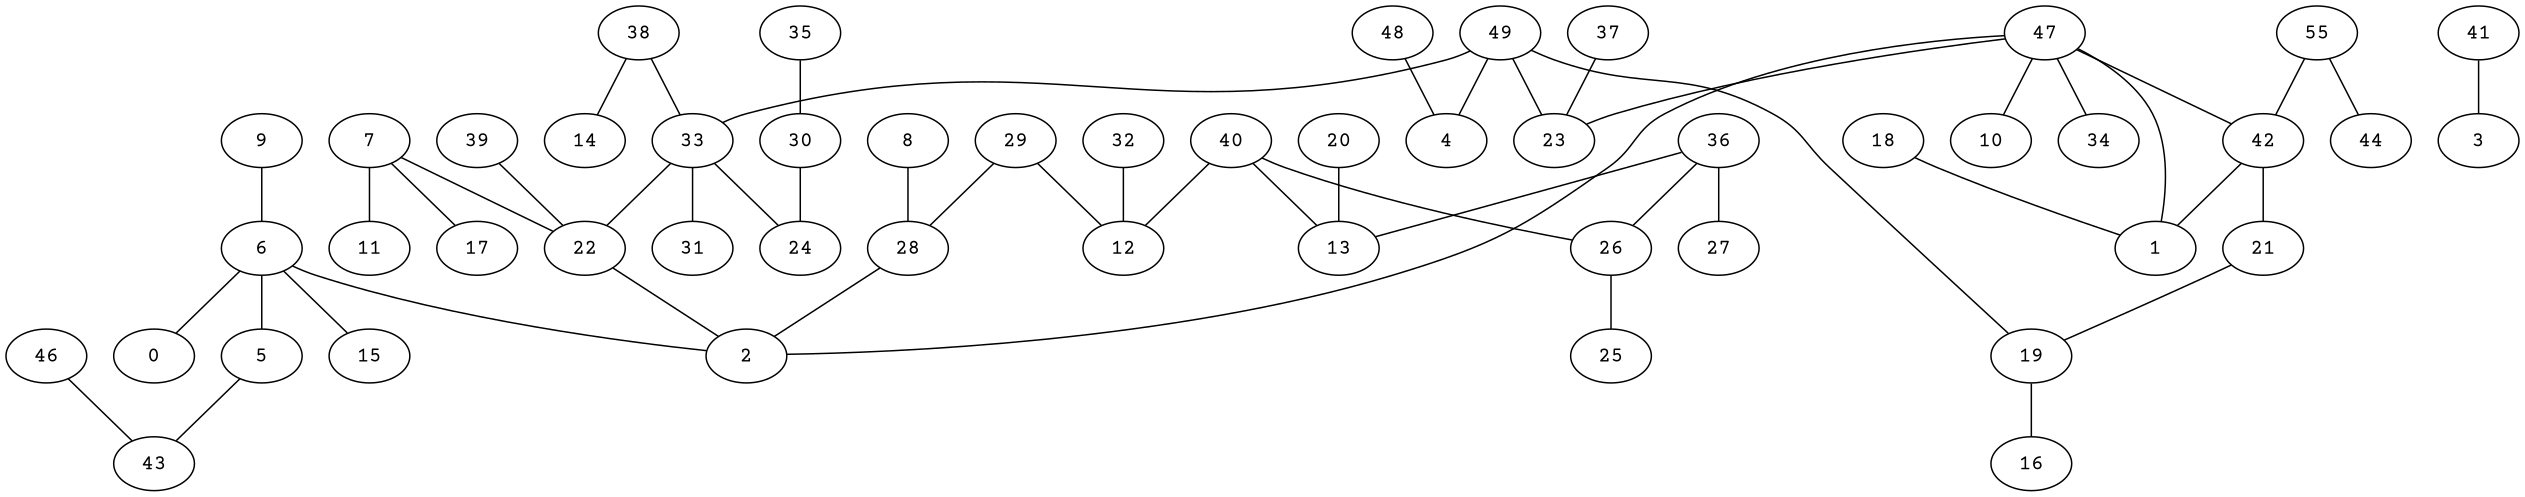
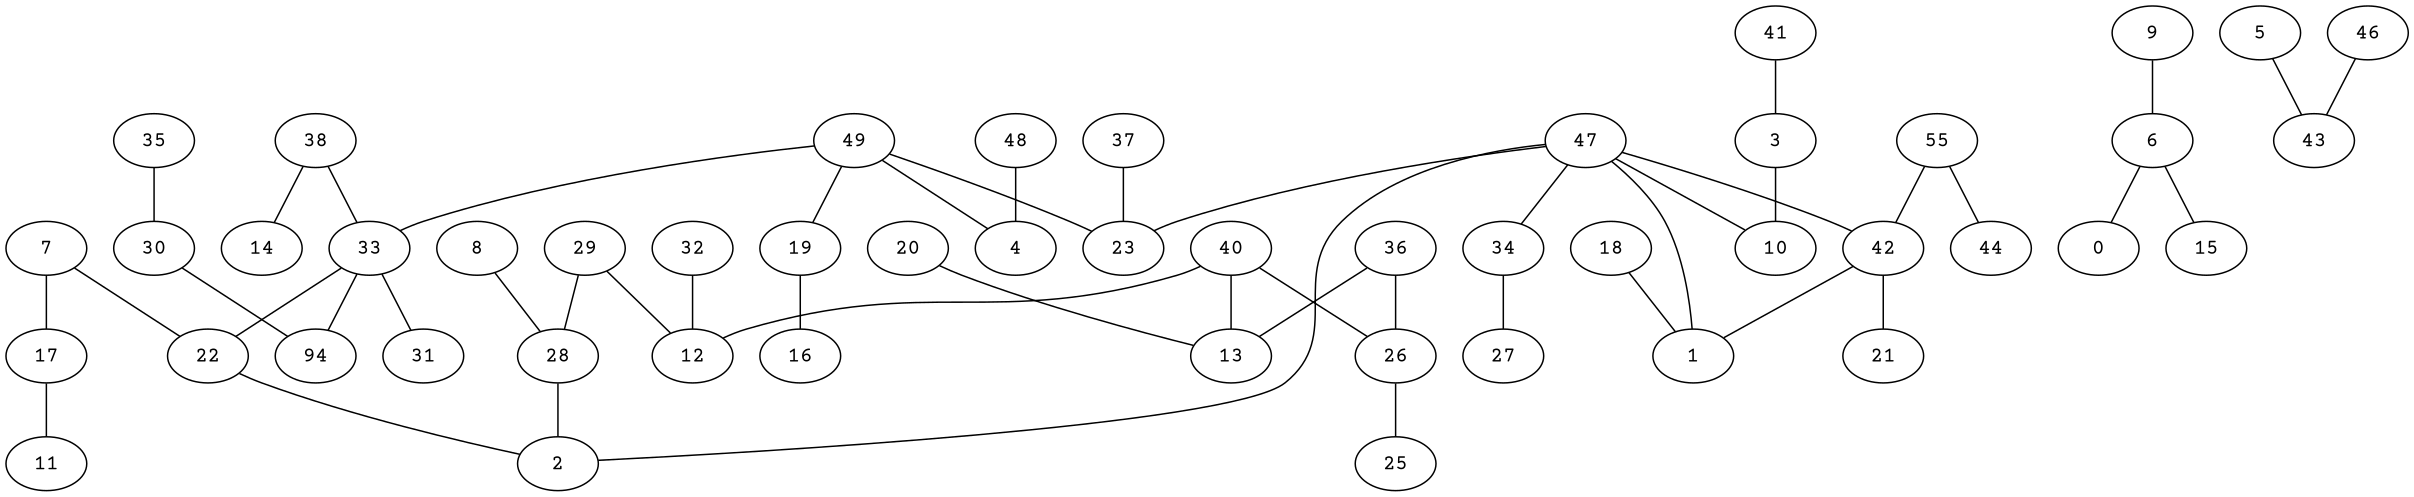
(477, 141) -> none
none -> (1776, 191)
(369, 195) -> (46, 410)
(1719, 195) -> (1503, 302)
(800, 248) -> (316, 356)
(262, 302) -> none
(2148, 303) -> none
(497, 320) -> none
